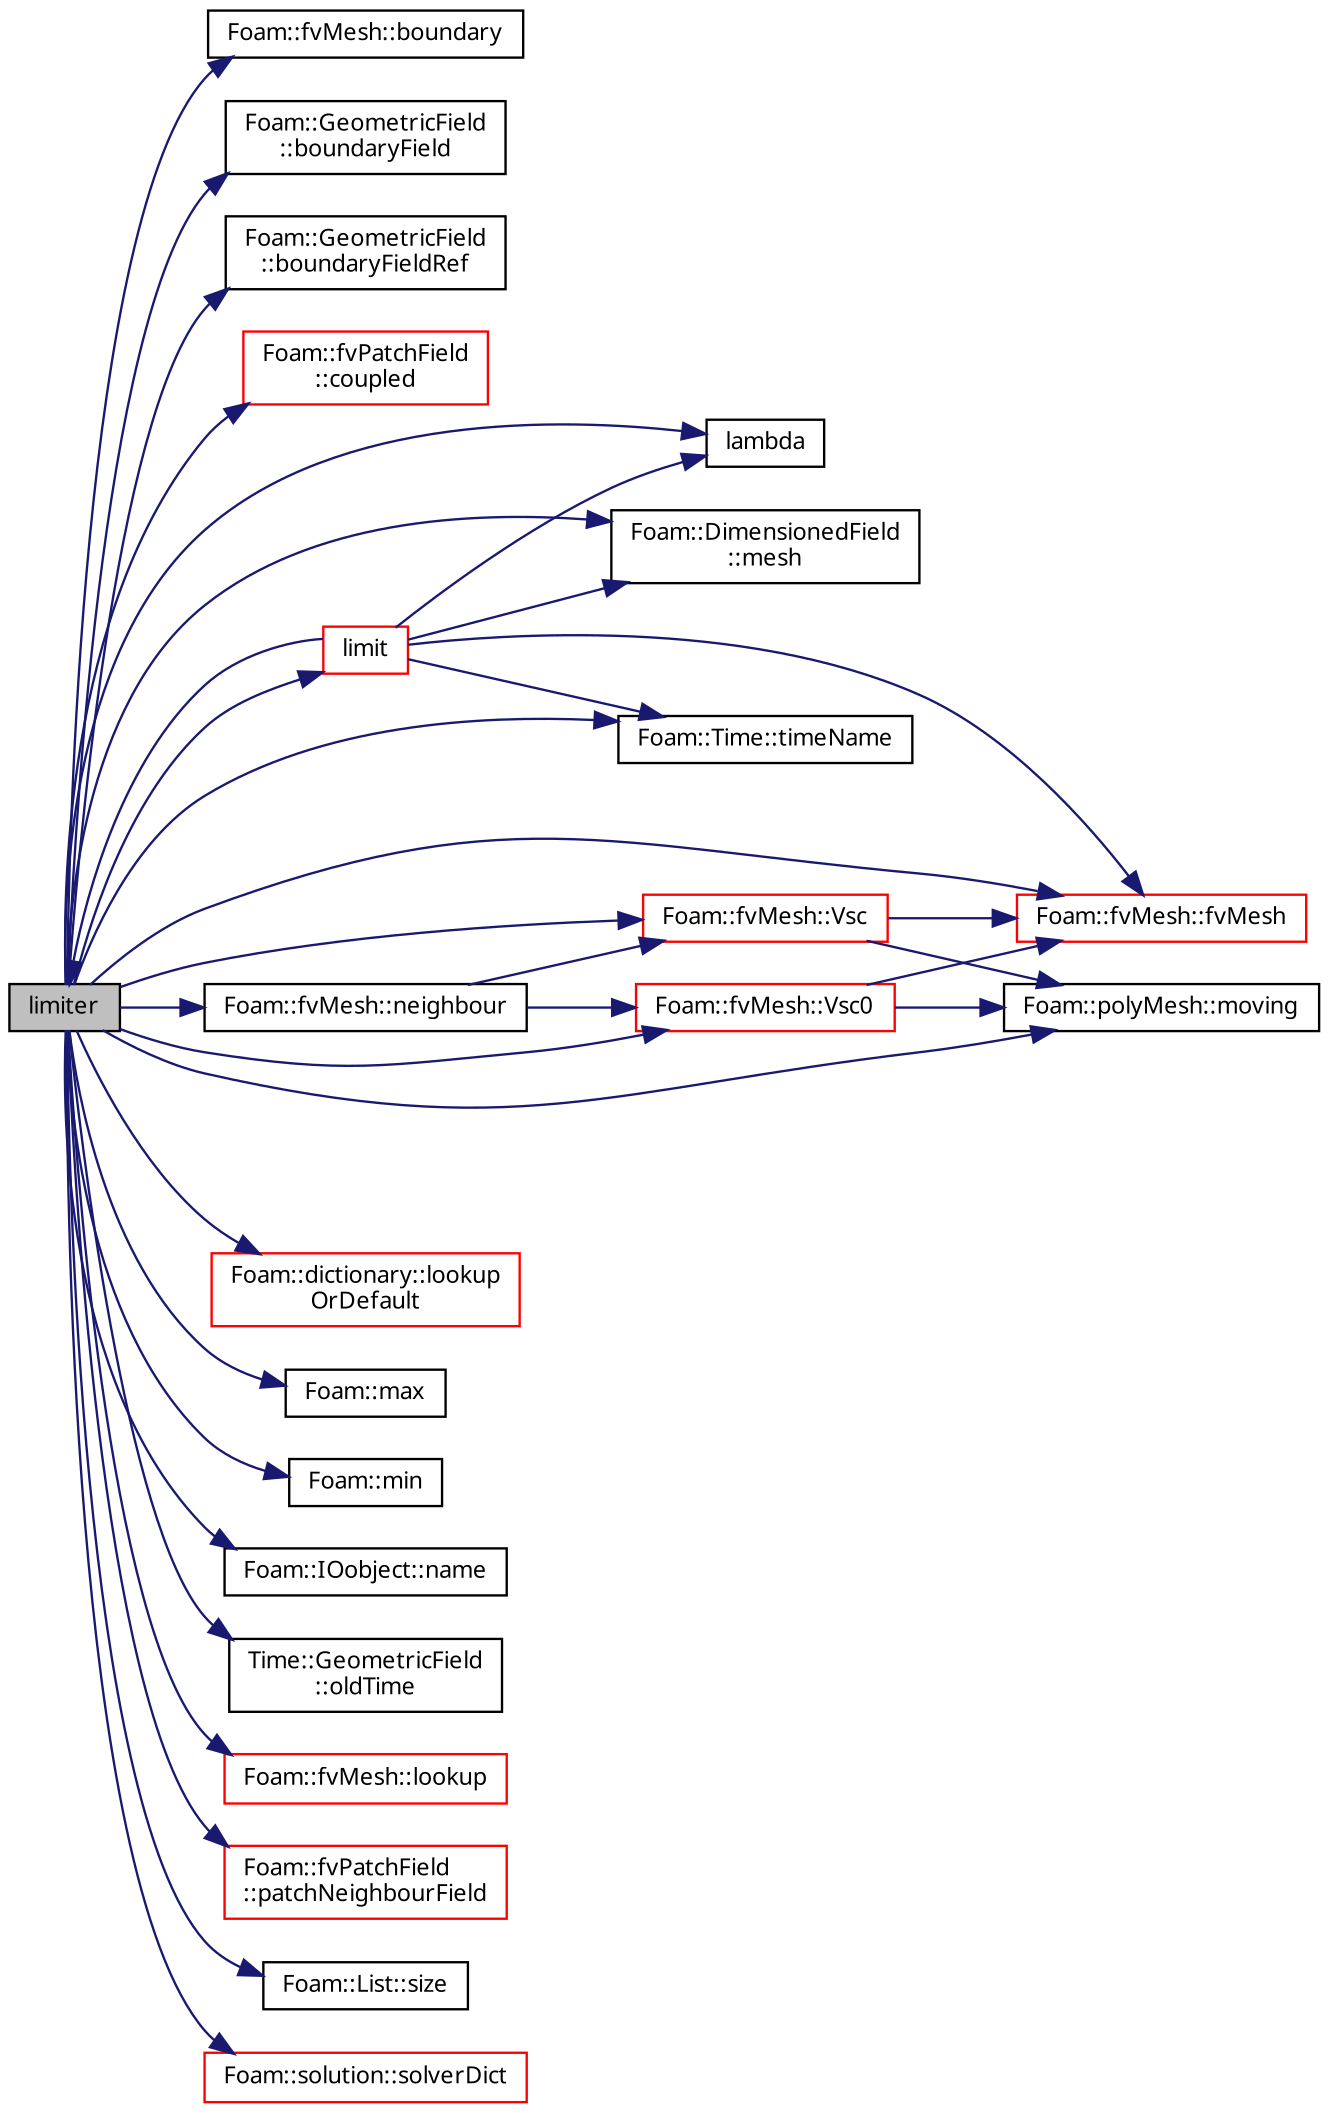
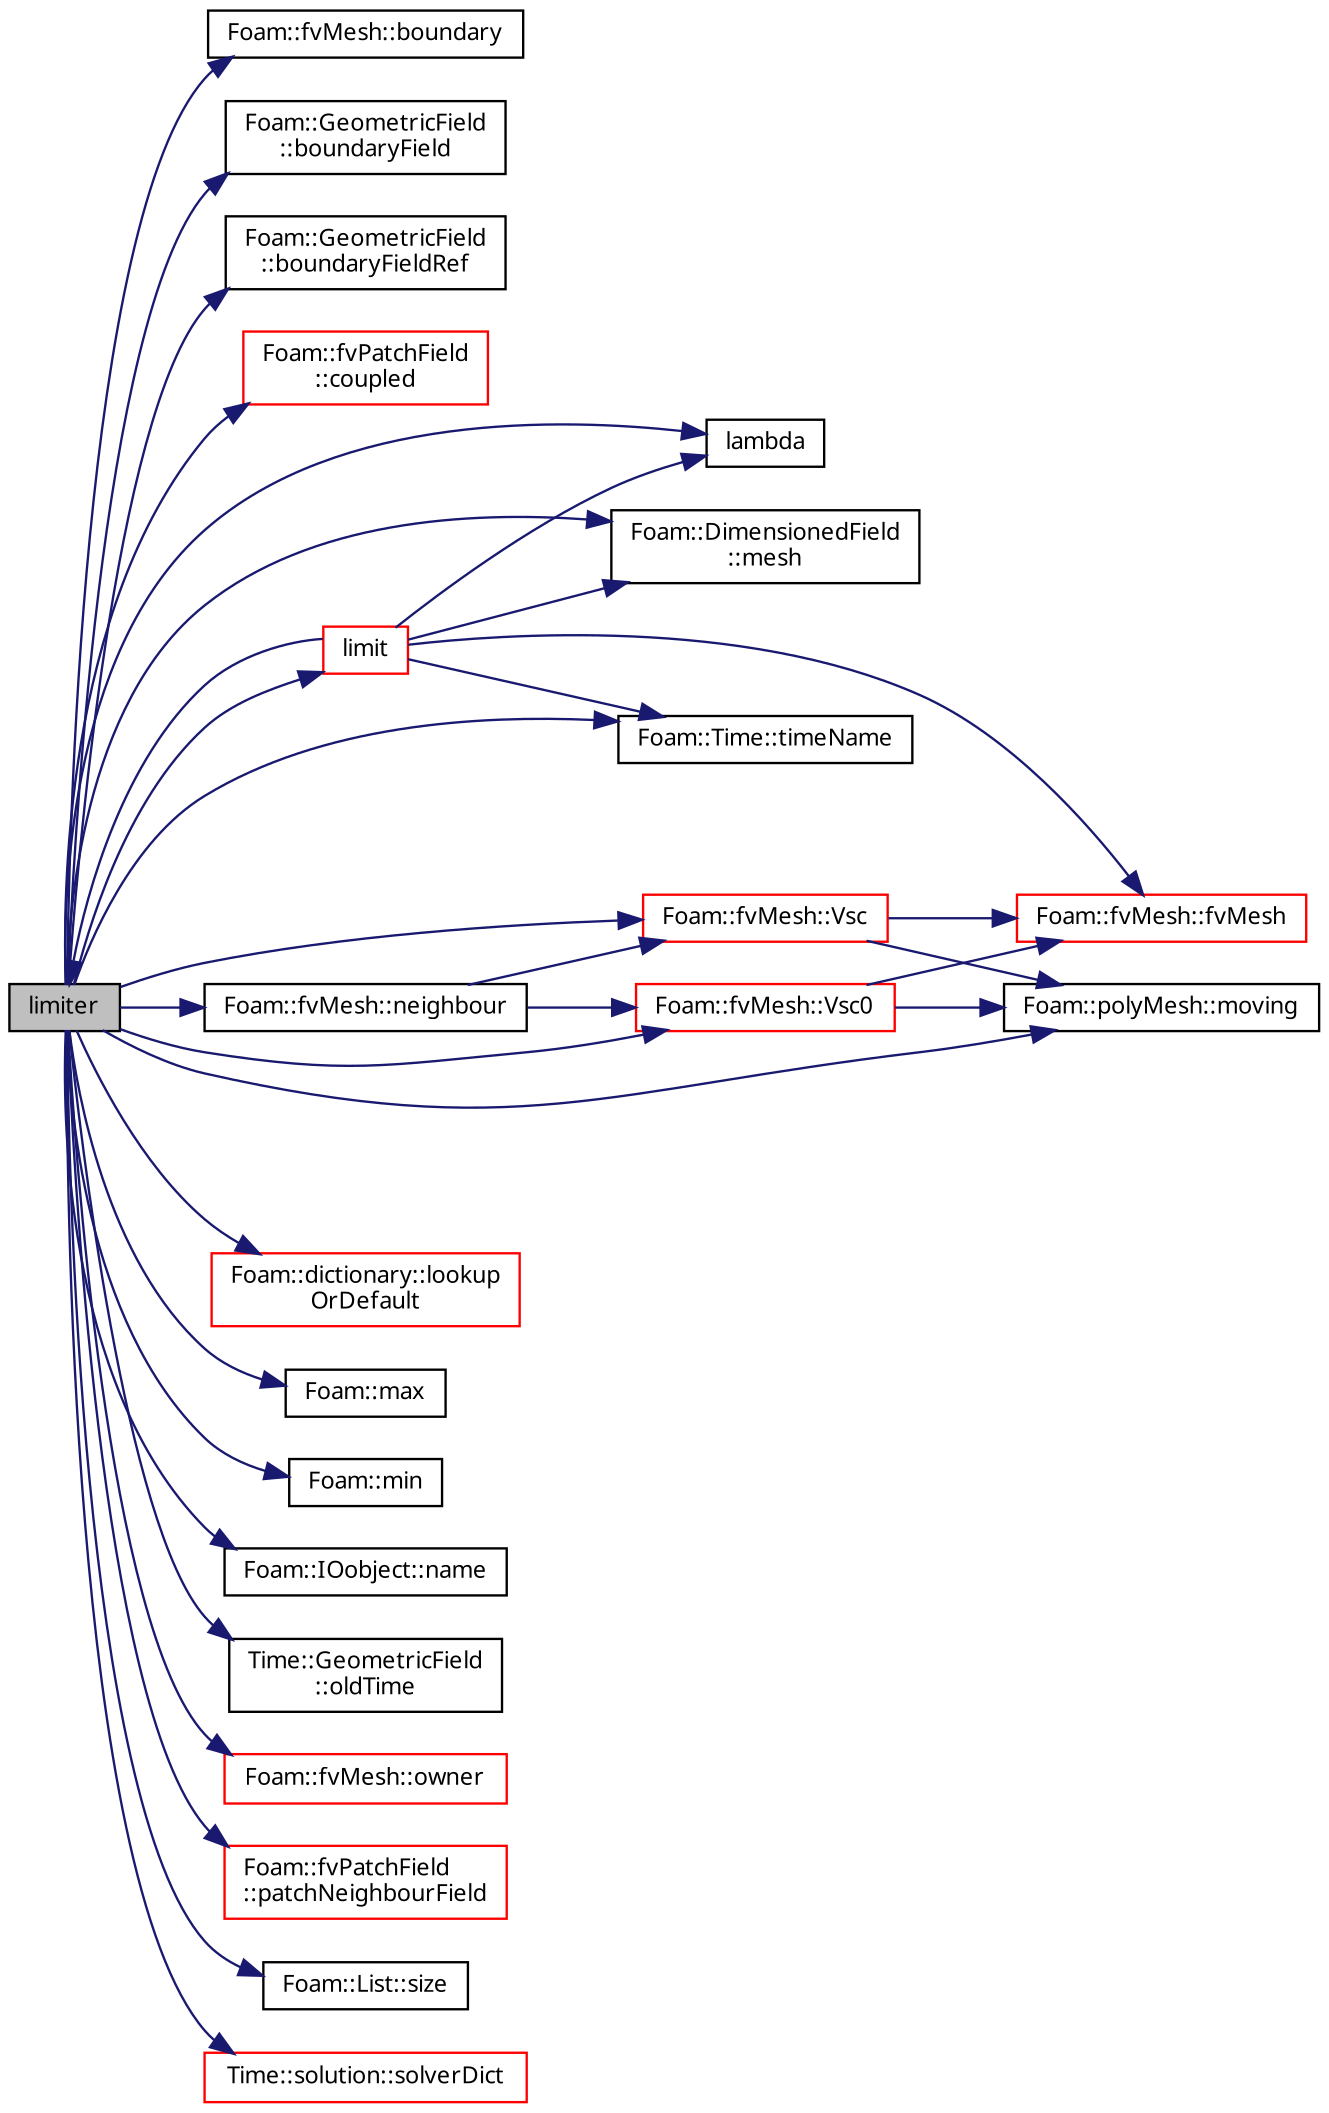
(549, 839) -> none
(366, 1779) -> (366, 1779)
(366, 2077) -> (366, 2077)
